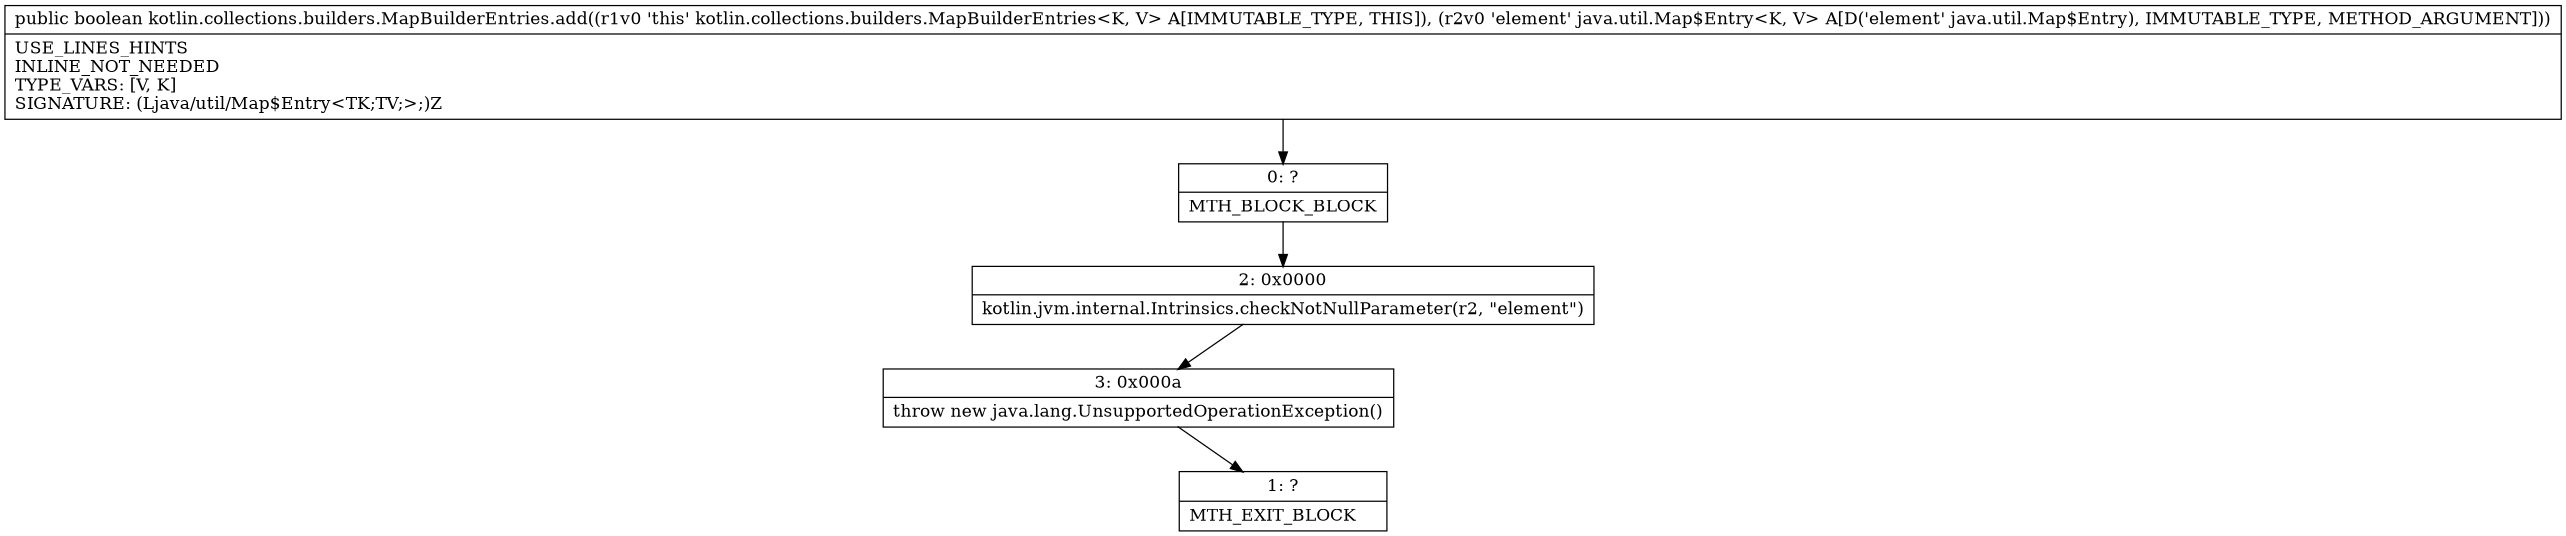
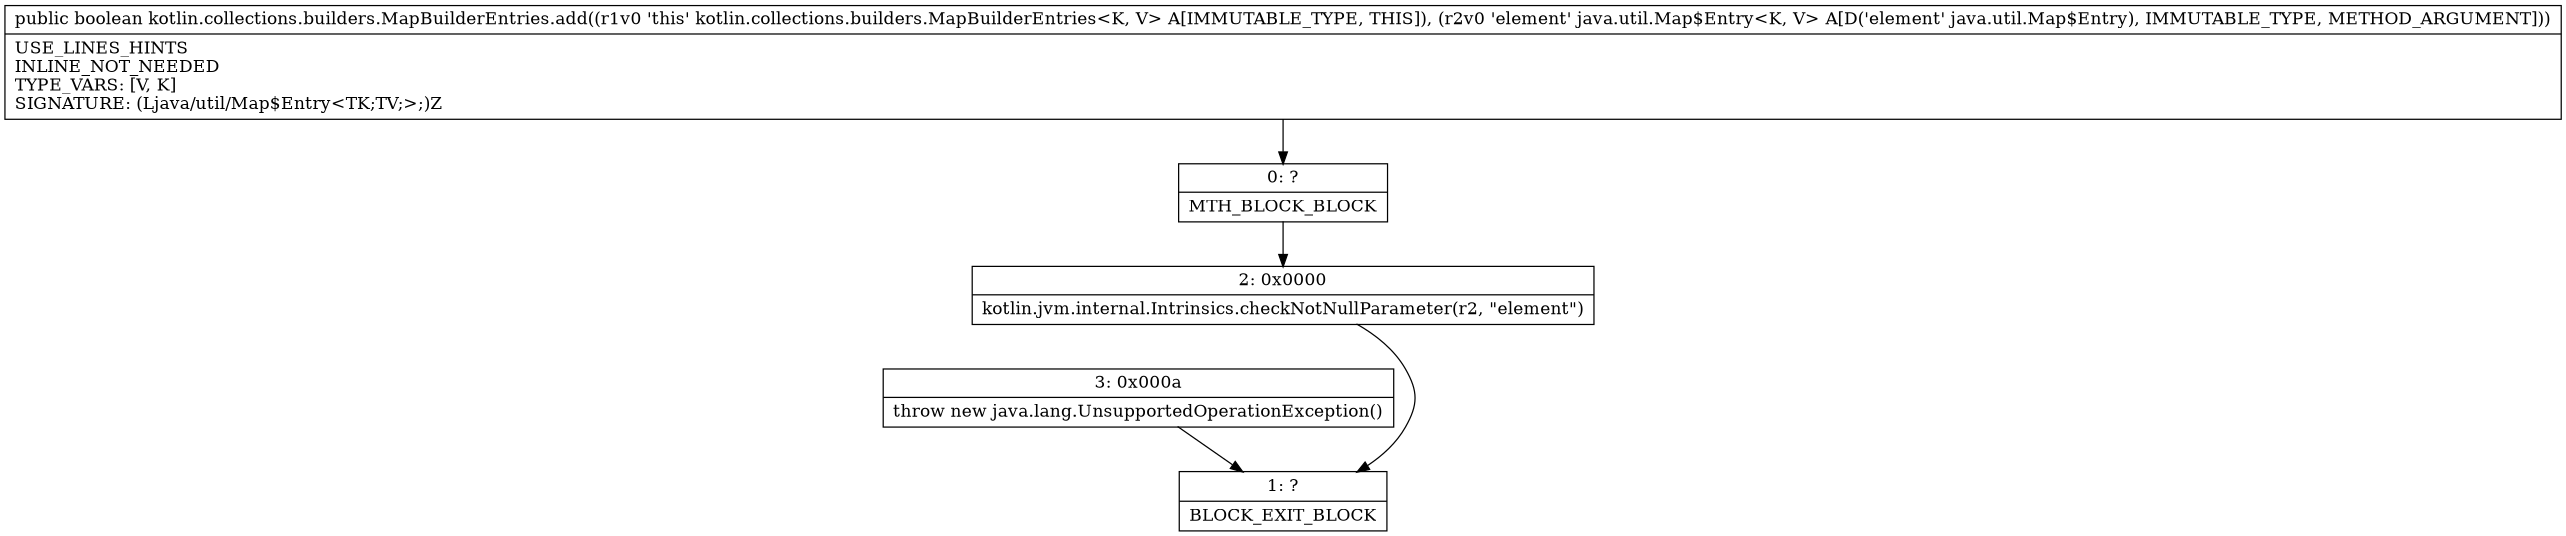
(1216, 343) -> (1414, 392)
(1273, 515) -> (1283, 515)
